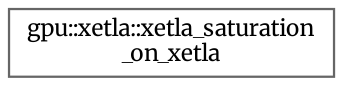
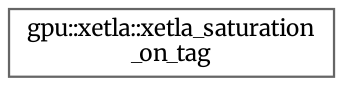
(172, 43) -> (172, 43)
